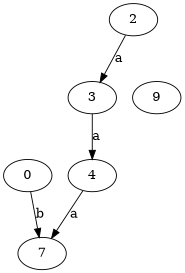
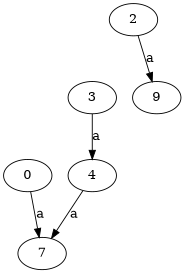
(115, 55) -> (144, 54)
(40, 215) -> (40, 215)
